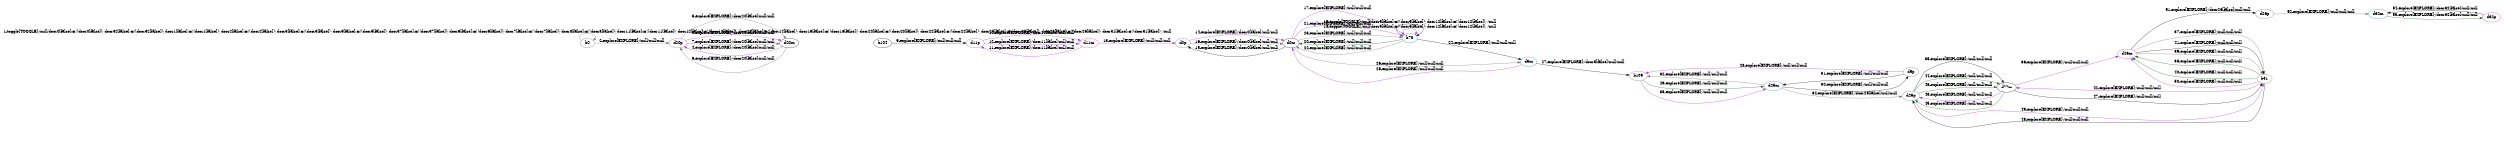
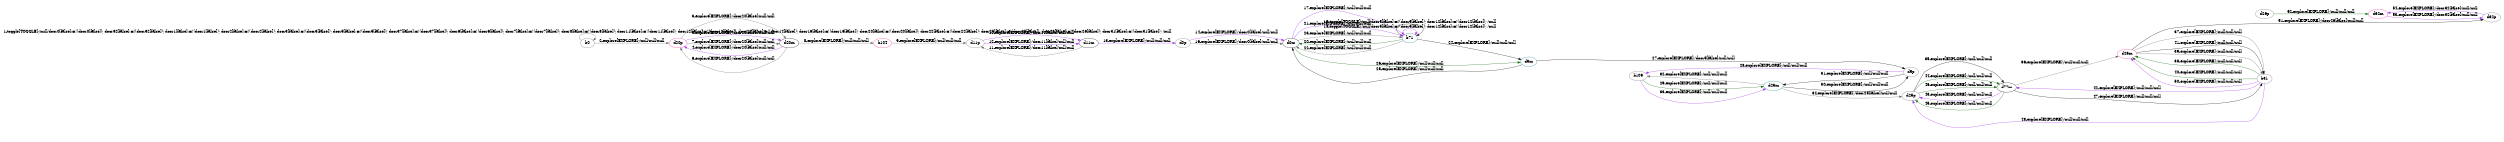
(2437, 10) -> (2437, 10)
(2320, 14) -> (2320, 14)
(2378, 14) -> (2378, 14)
(2187, 16) -> (2303, 23)
(2492, 17) -> (2492, 17)
(2433, 19) -> (2433, 19)
(1410, 38) -> (1410, 38)
none -> (835, 43)
(883, 43) -> (883, 43)
(927, 43) -> (927, 43)
(1089, 43) -> (1089, 43)
(1033, 56) -> (1033, 56)
(1238, 57) -> none
(1404, 66) -> (1404, 66)
(1581, 70) -> (1720, 61)
(2065, 71) -> (2065, 71)
(1402, 76) -> (1402, 76)
(2092, 117) -> none
(2098, 123) -> (2098, 123)
